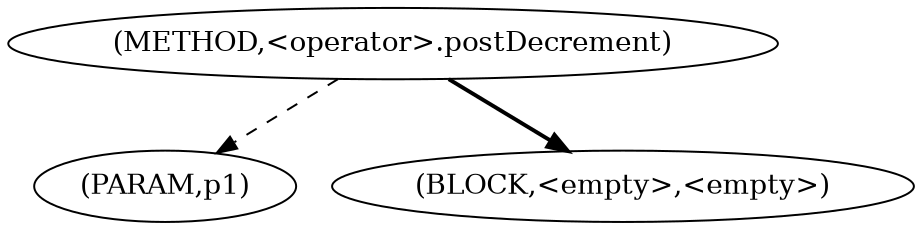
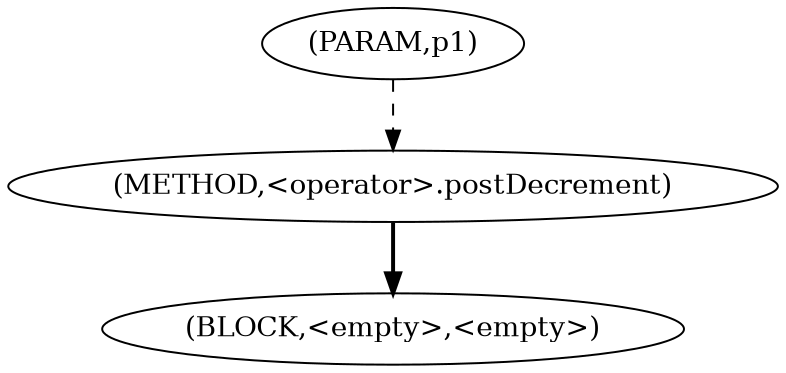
(286, 111) -> (393, 105)
